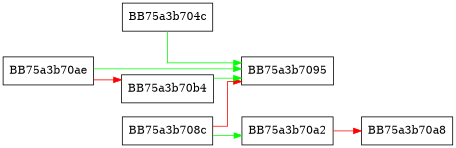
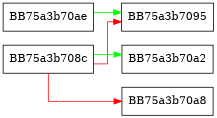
(168, 17) -> none
(168, 89) -> none
(343, 131) -> (67, 101)
